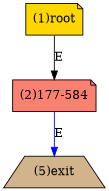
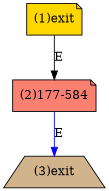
(54, 19) -> (54, 19)
(54, 172) -> (54, 172)
